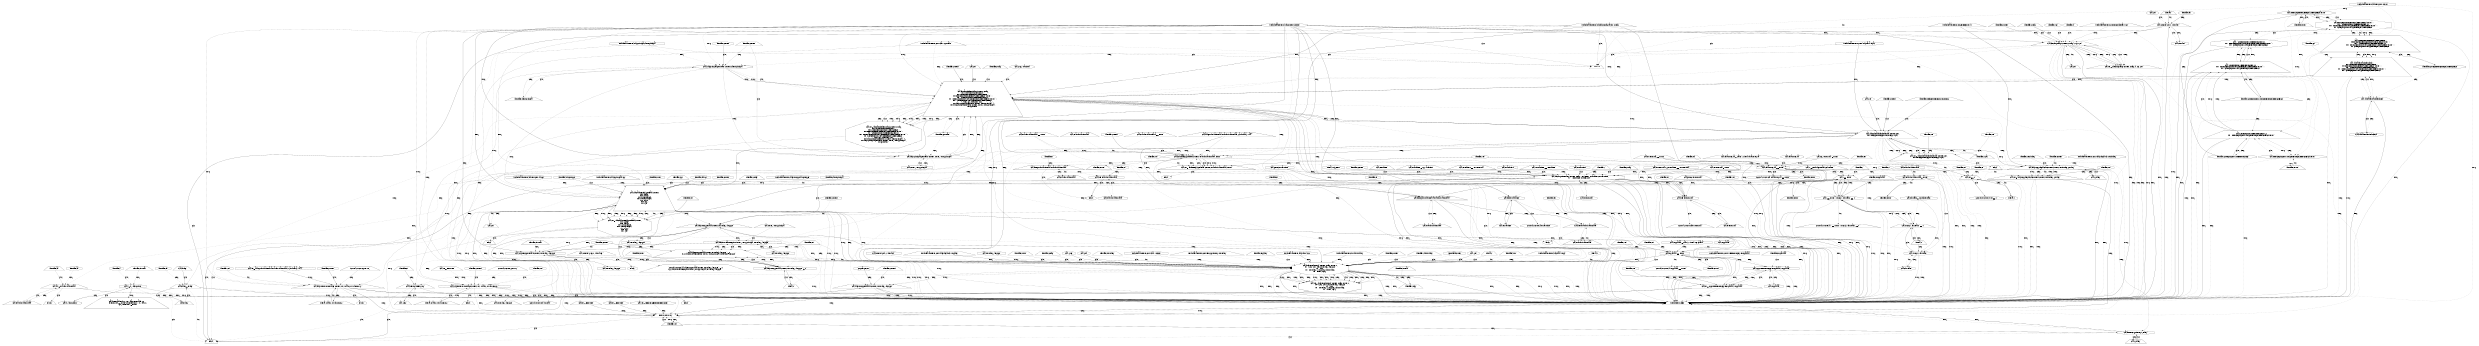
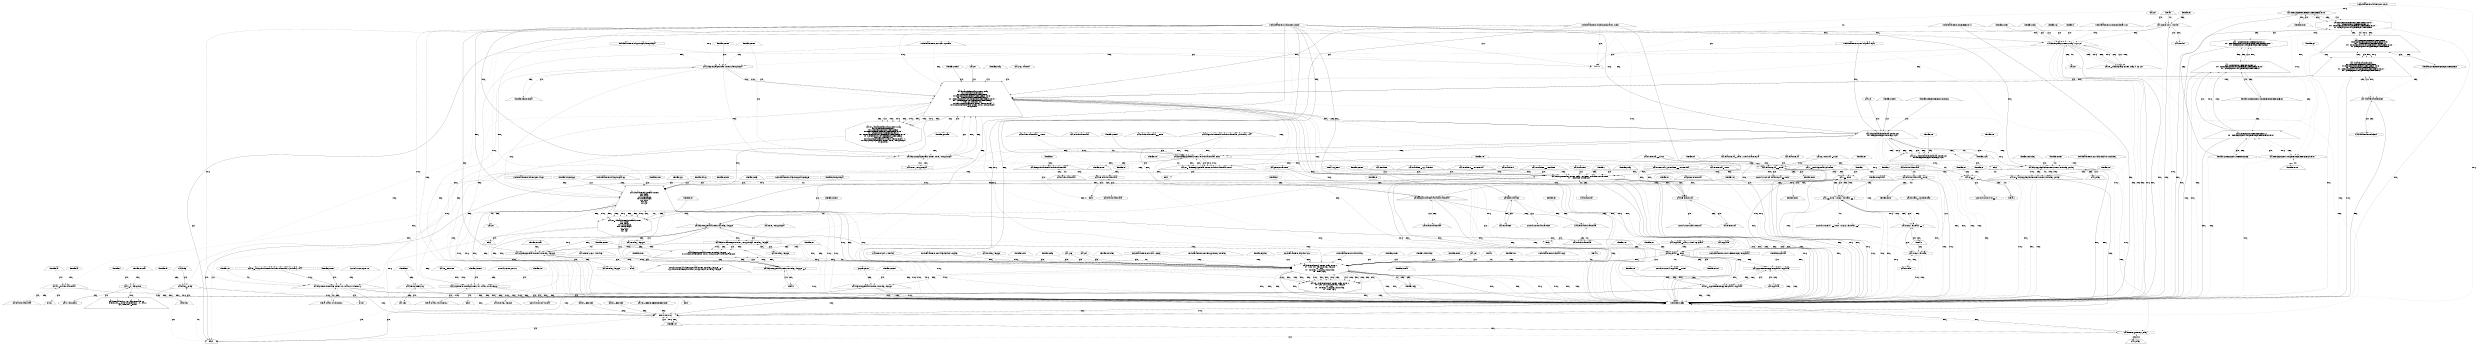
(1454, 253) -> (1454, 253)
